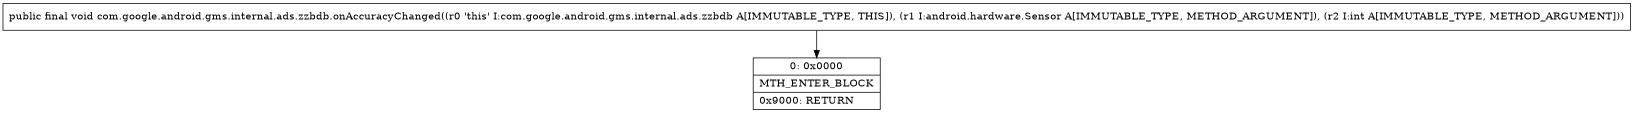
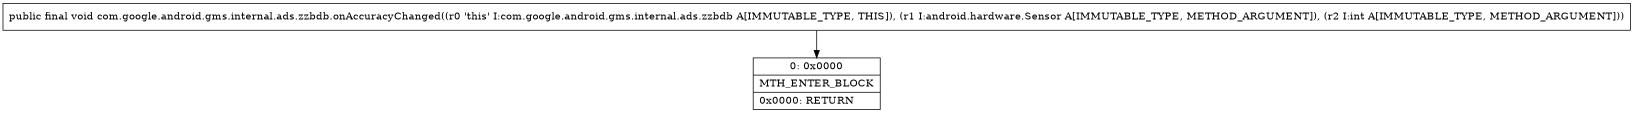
(812, 101) -> (812, 101)
